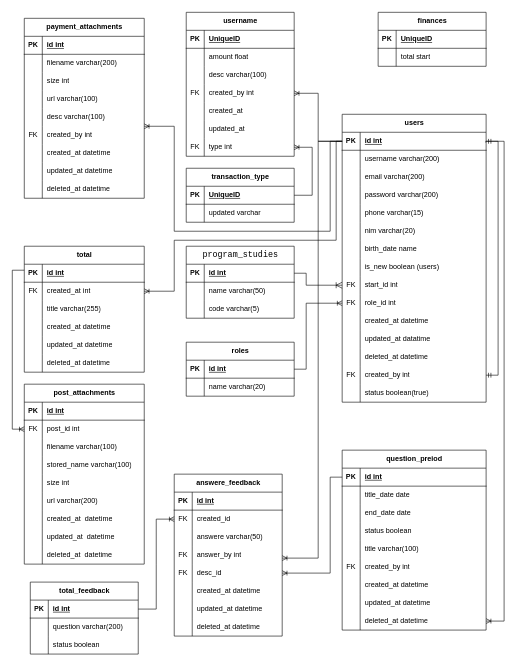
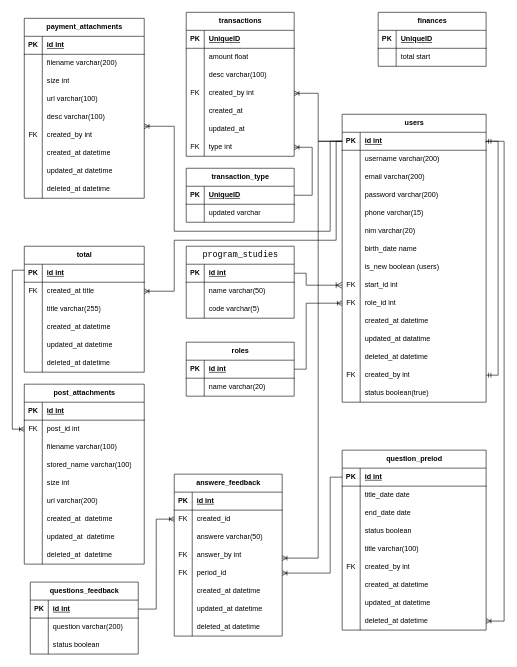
(241, 21) -> (241, 21)
(73, 291) -> (77, 291)
(210, 573) -> (213, 573)
(85, 591) -> (85, 591)
